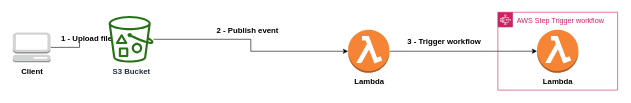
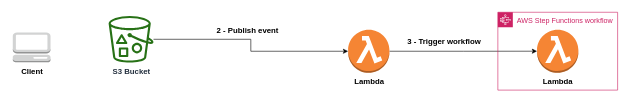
(563, 21) -> (567, 21)
(79, 45) -> none
